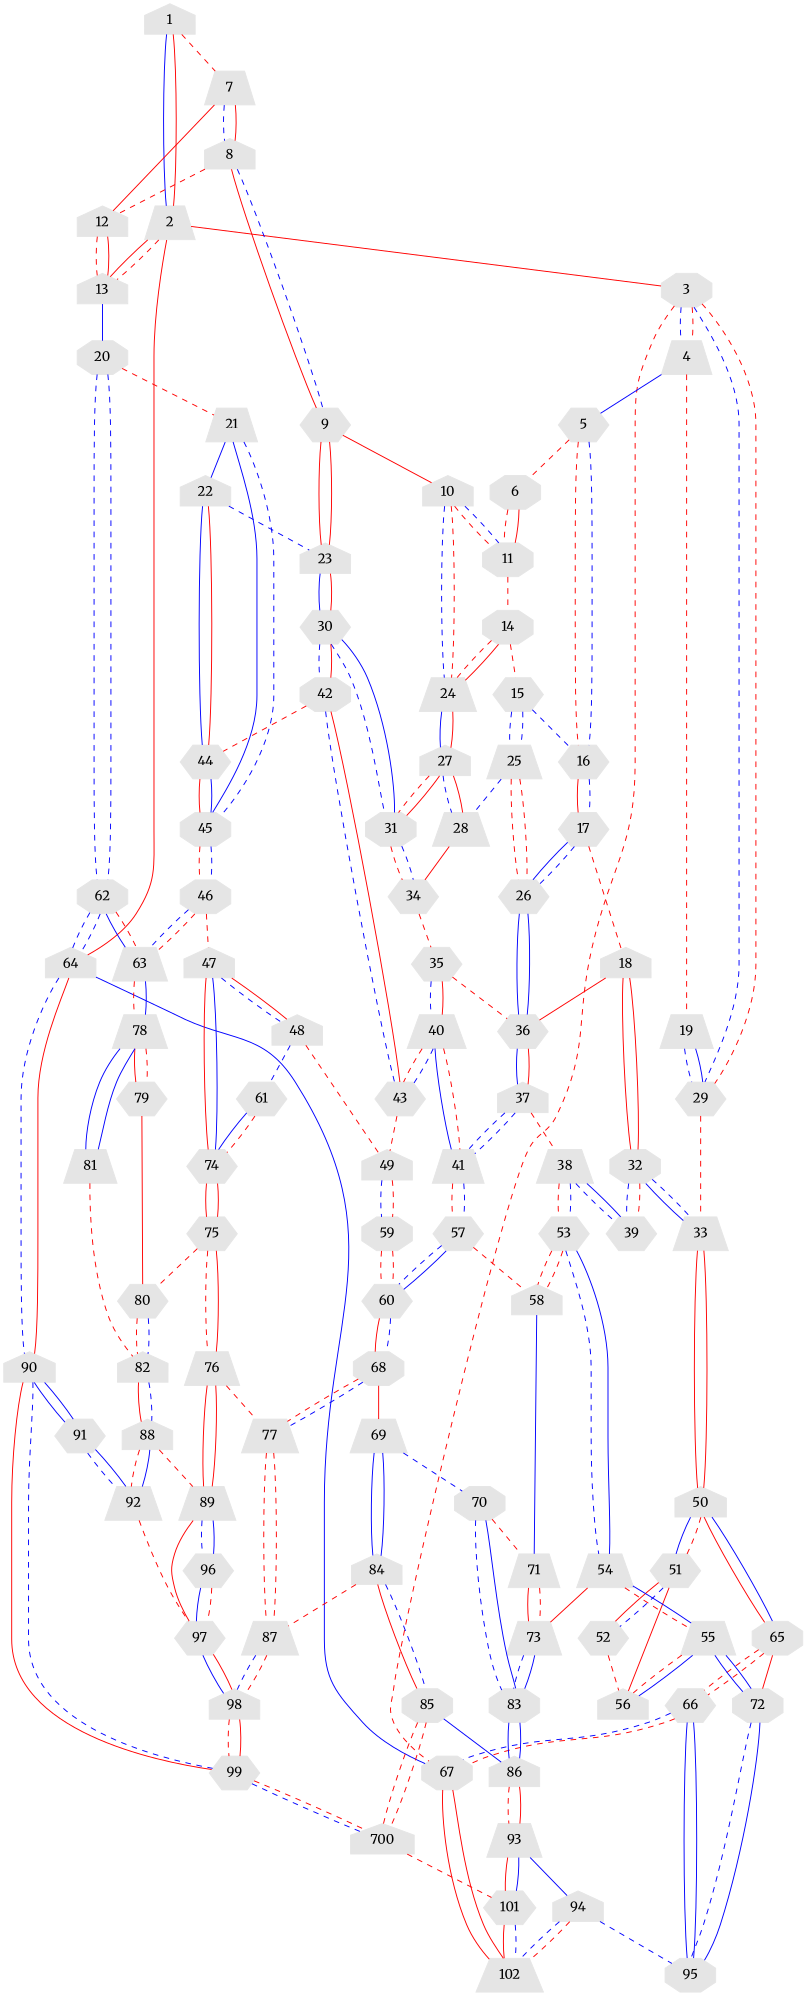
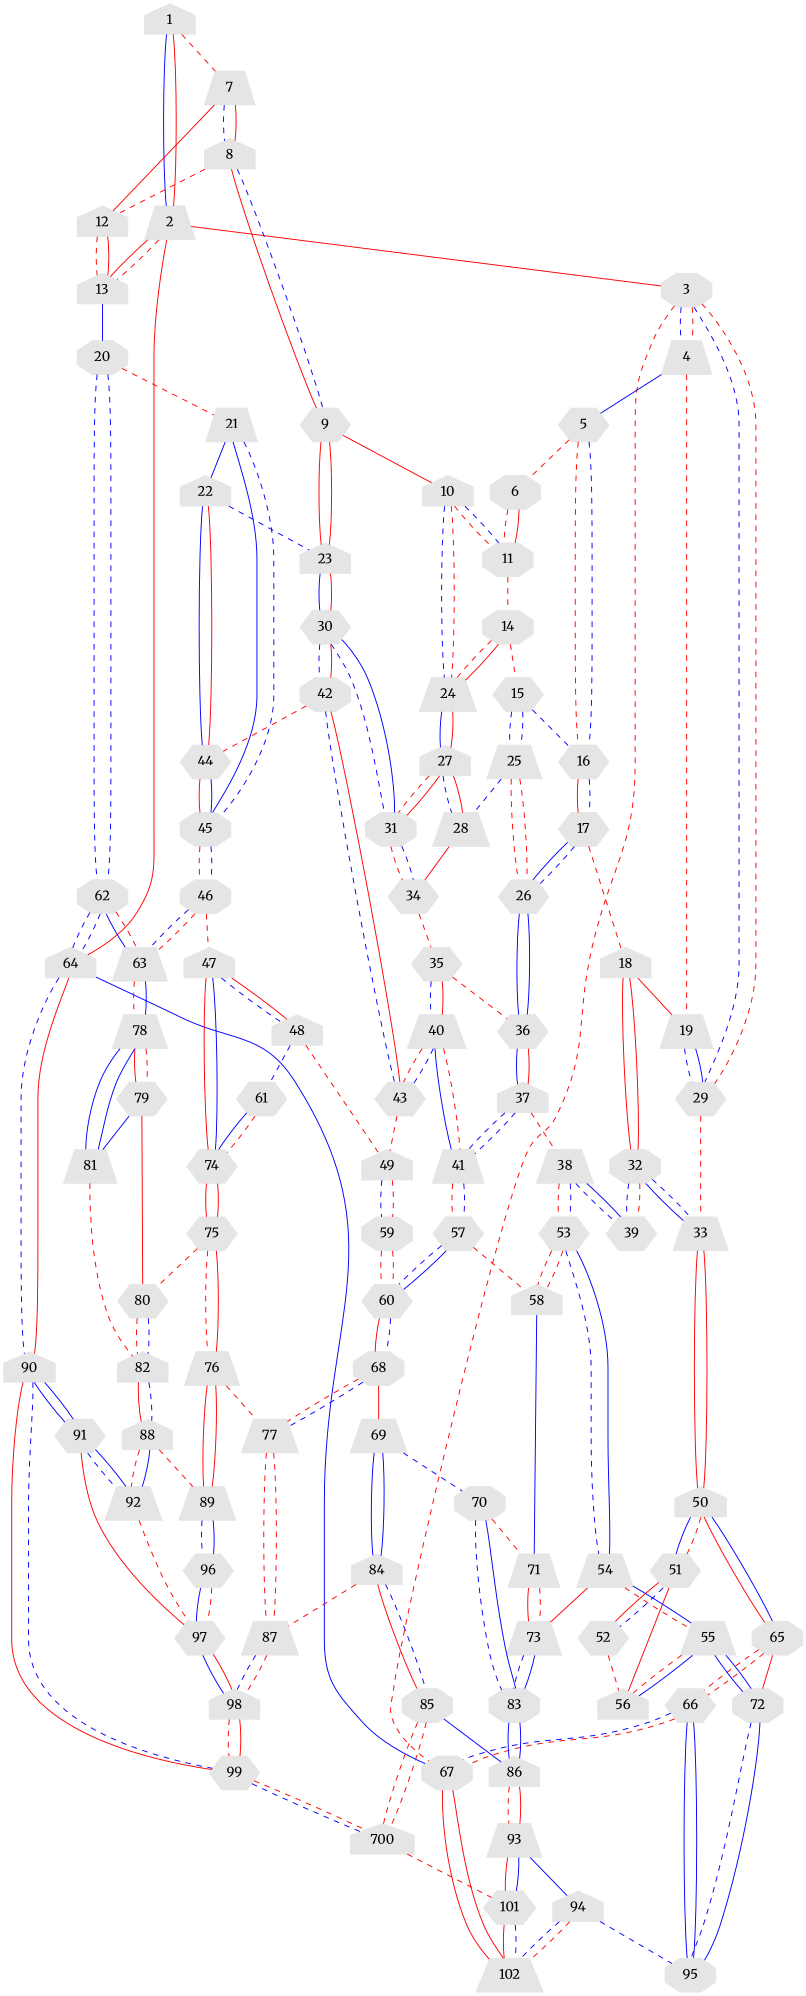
(573, 999) -> (655, 996)
none -> (116, 1133)
(172, 1570) -> (114, 1550)
